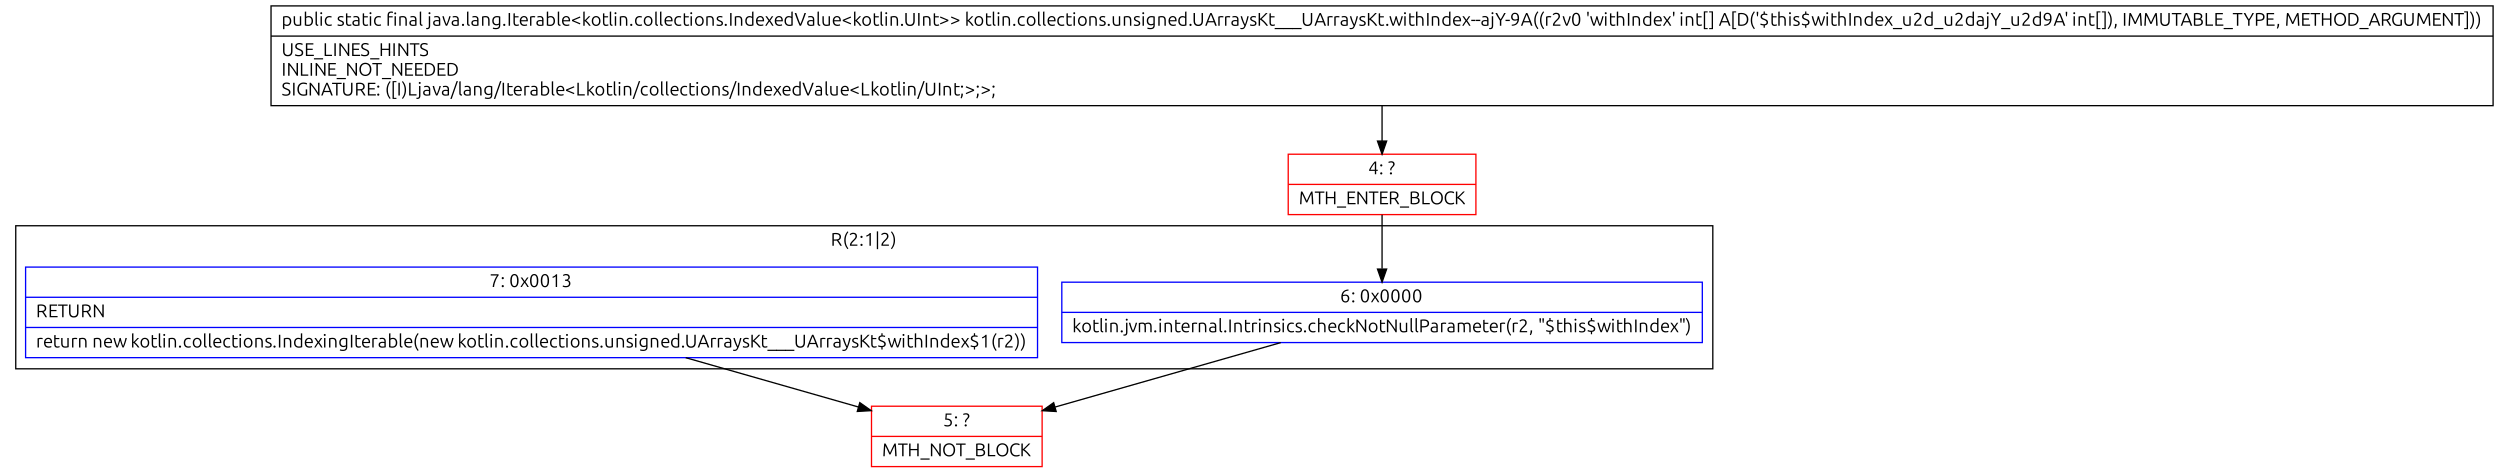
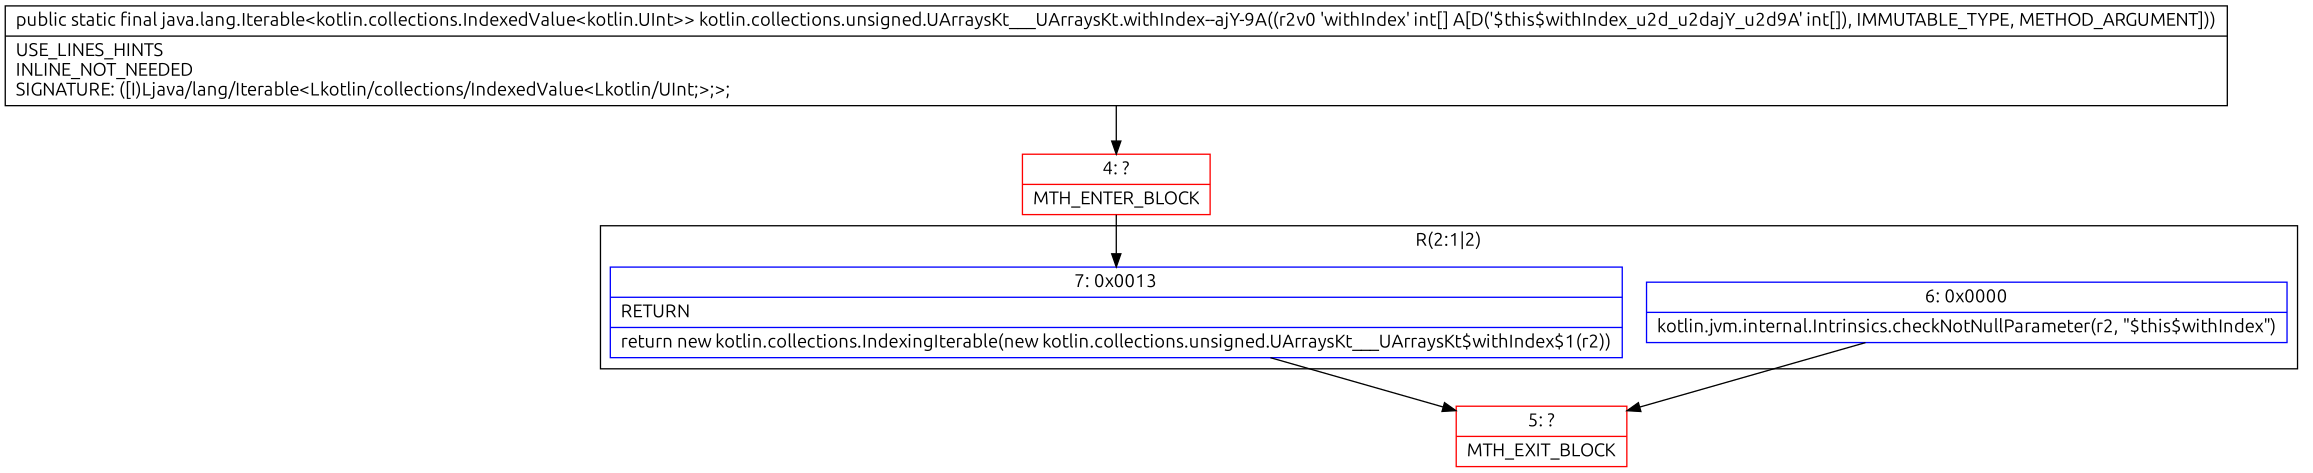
(1382, 242) -> (1116, 234)
(957, 451) -> (1542, 451)
